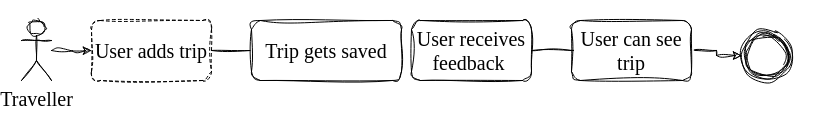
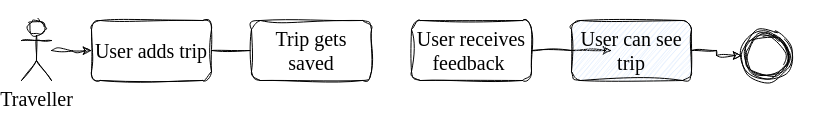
(152, 51) -> (152, 51)
(327, 51) -> (312, 51)
(632, 51) -> (632, 51)
